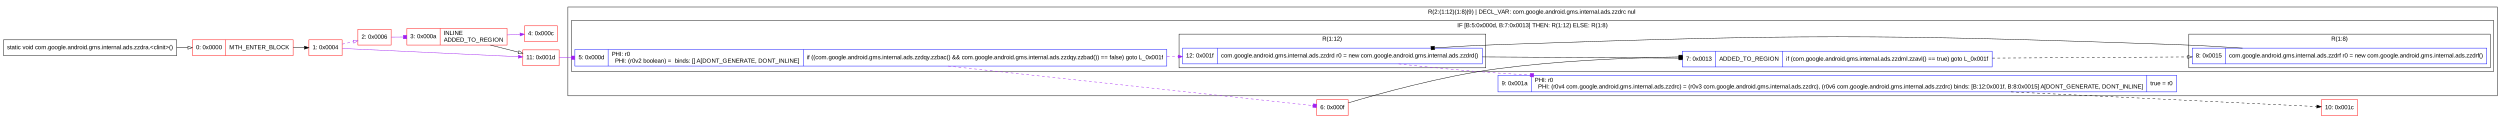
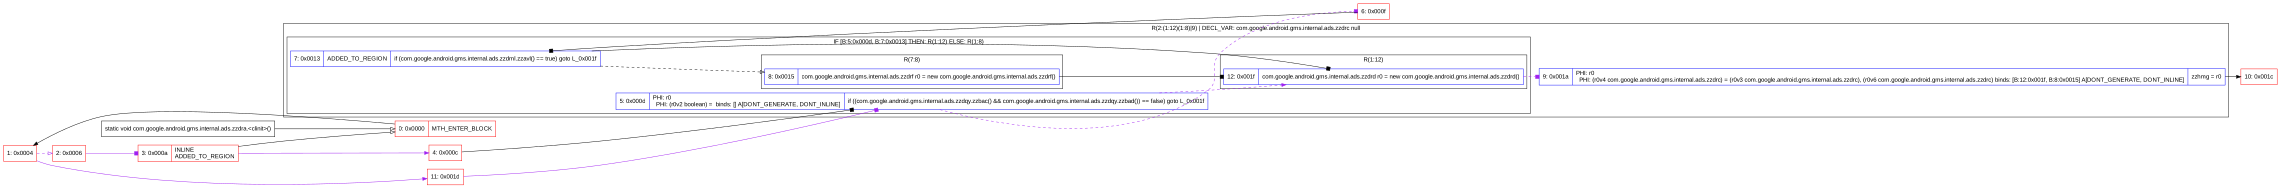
(2340, 39) -> (912, 60)
(504, 49) -> (314, 138)
(1580, 58) -> (959, 44)
(2162, 83) -> (2207, 77)
(2164, 99) -> (2231, 77)
none -> (656, 135)
